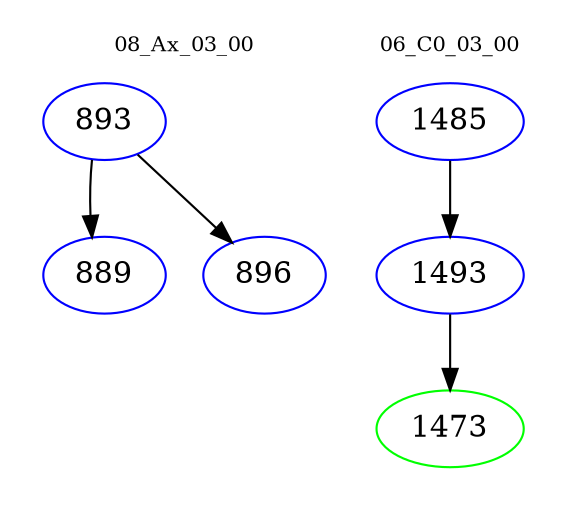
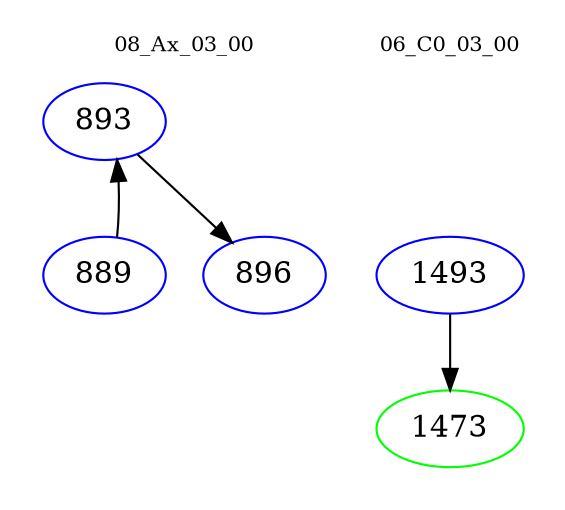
(450, 122) -> none
(90, 188) -> (119, 209)
